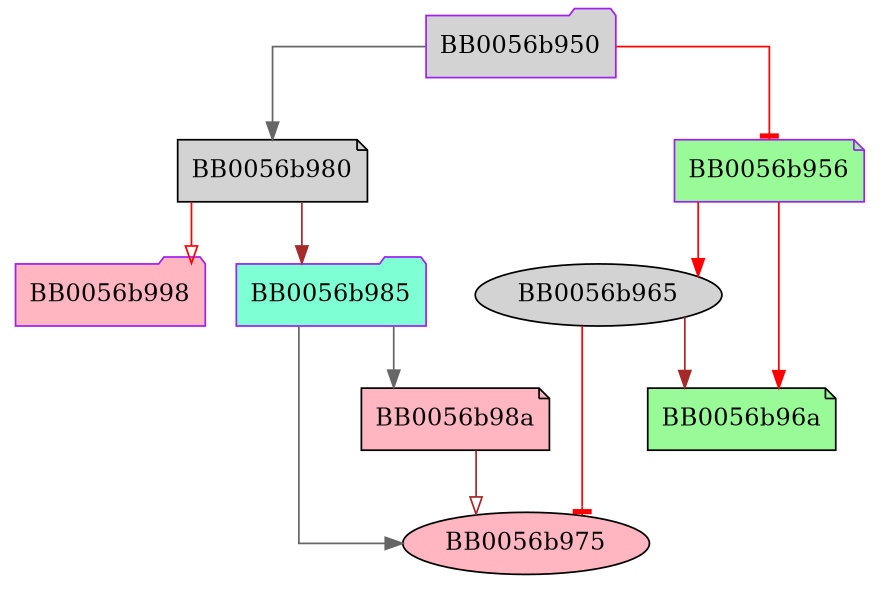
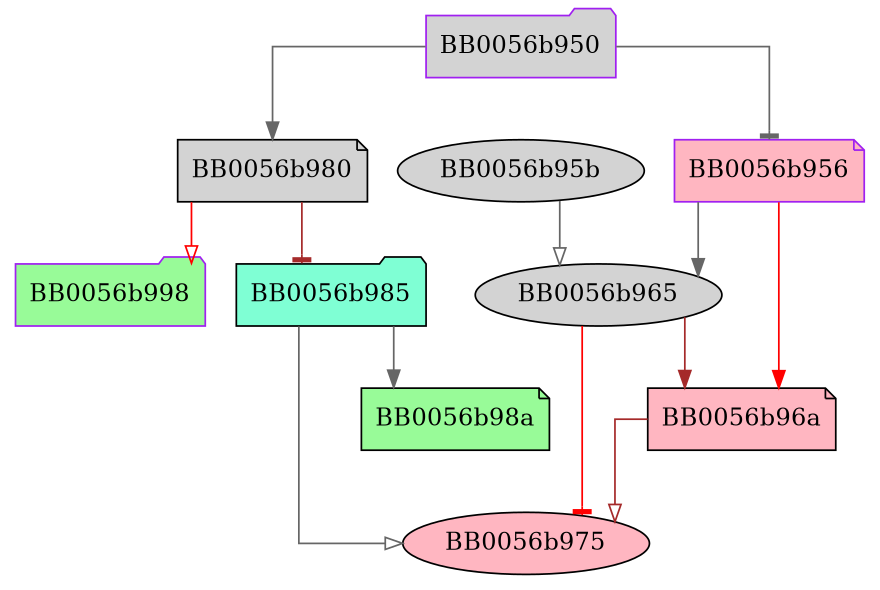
(735, 47) -> (735, 47)
none -> (521, 171)
(769, 171) -> (769, 171)
(302, 228) -> (302, 228)
(698, 230) -> (698, 230)
(110, 295) -> (110, 295)
(331, 295) -> (331, 295)
(455, 419) -> (455, 419)
(742, 419) -> (742, 419)
(476, 474) -> (615, 446)
(299, 478) -> (299, 478)
